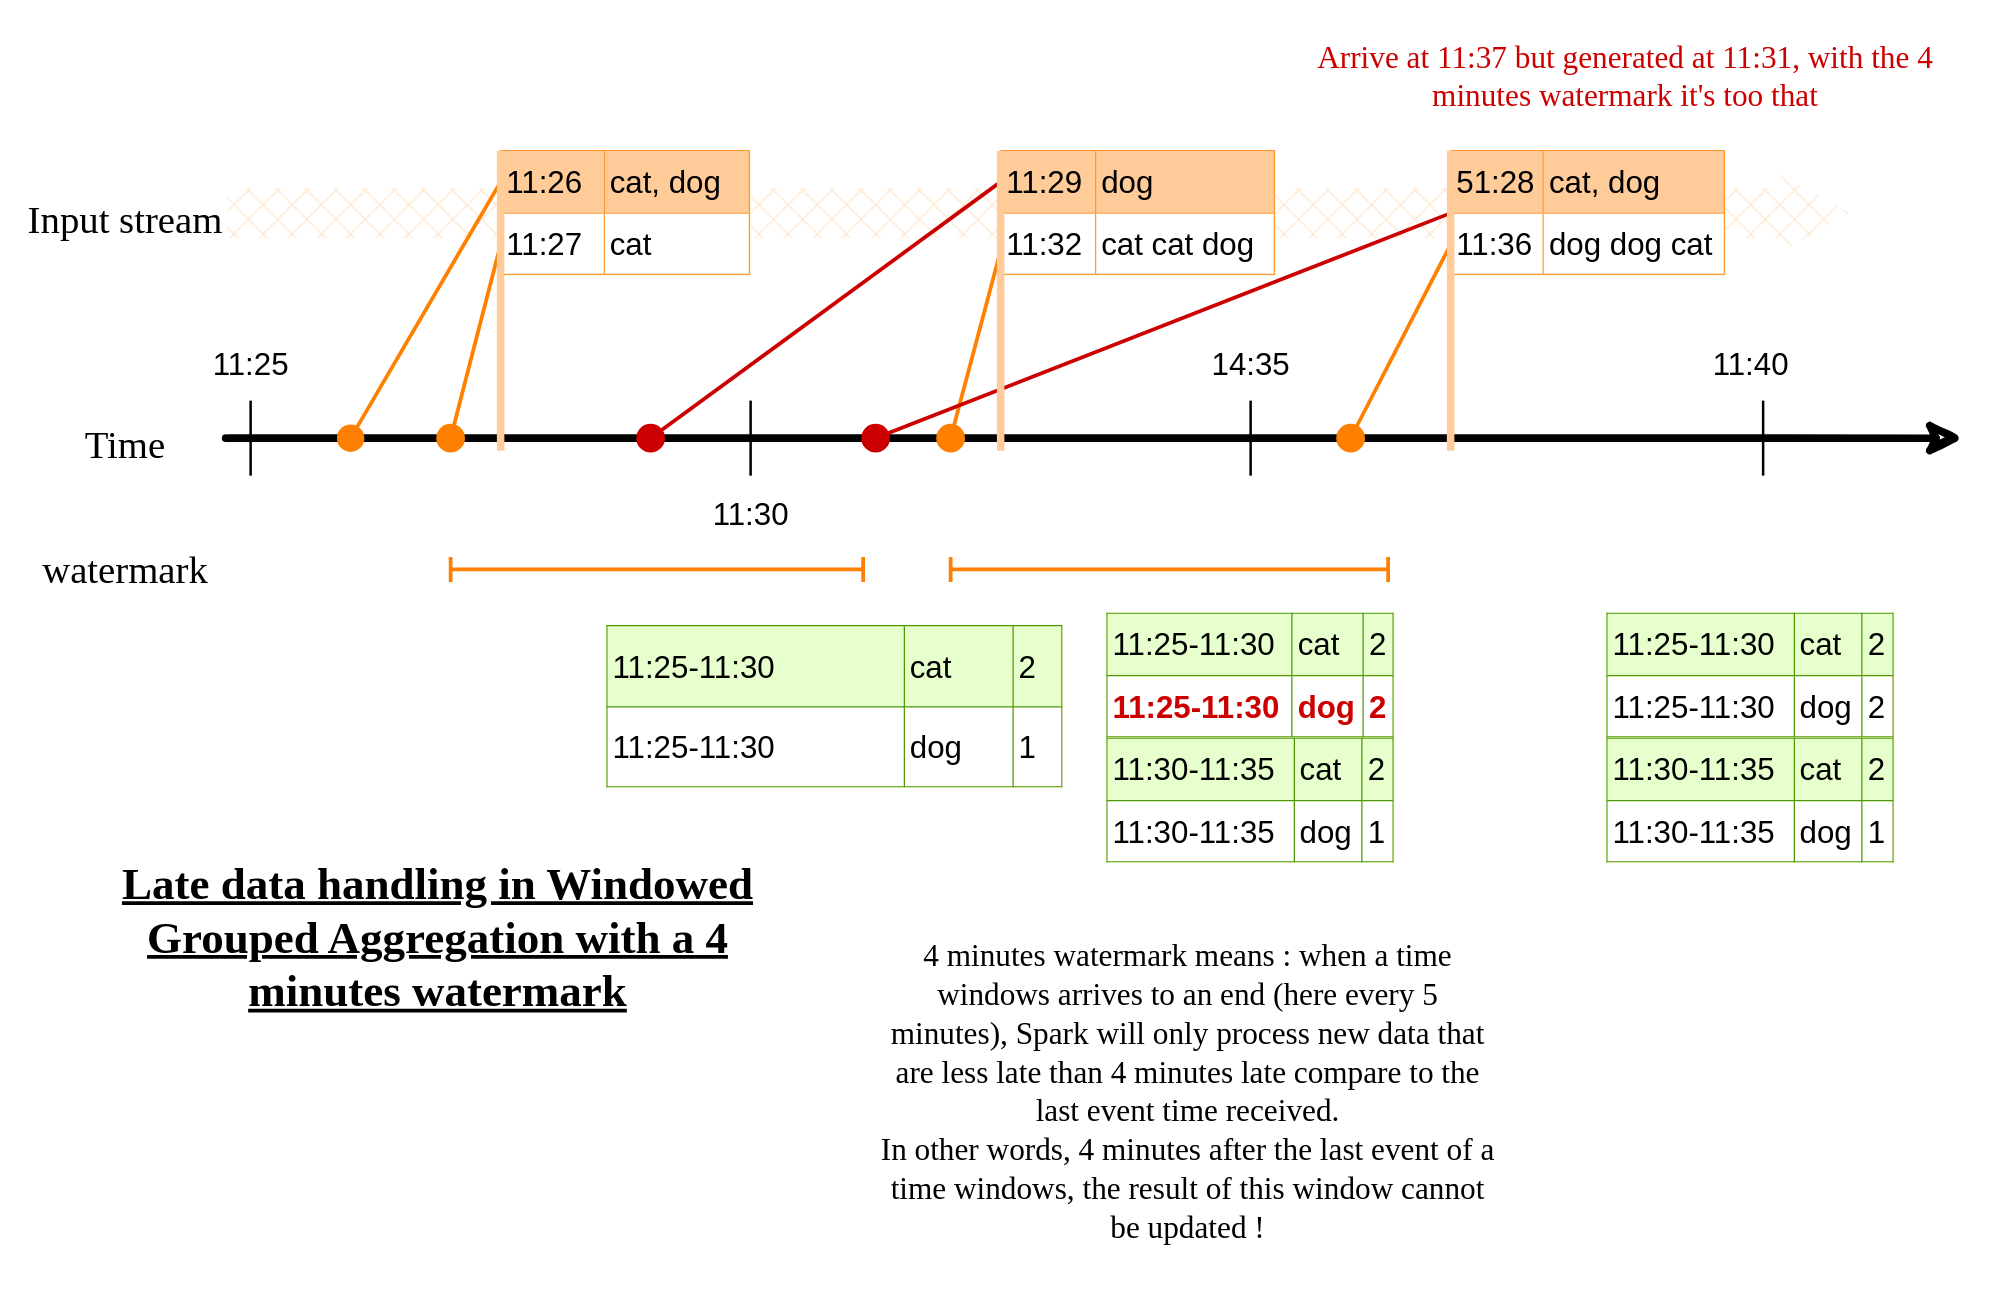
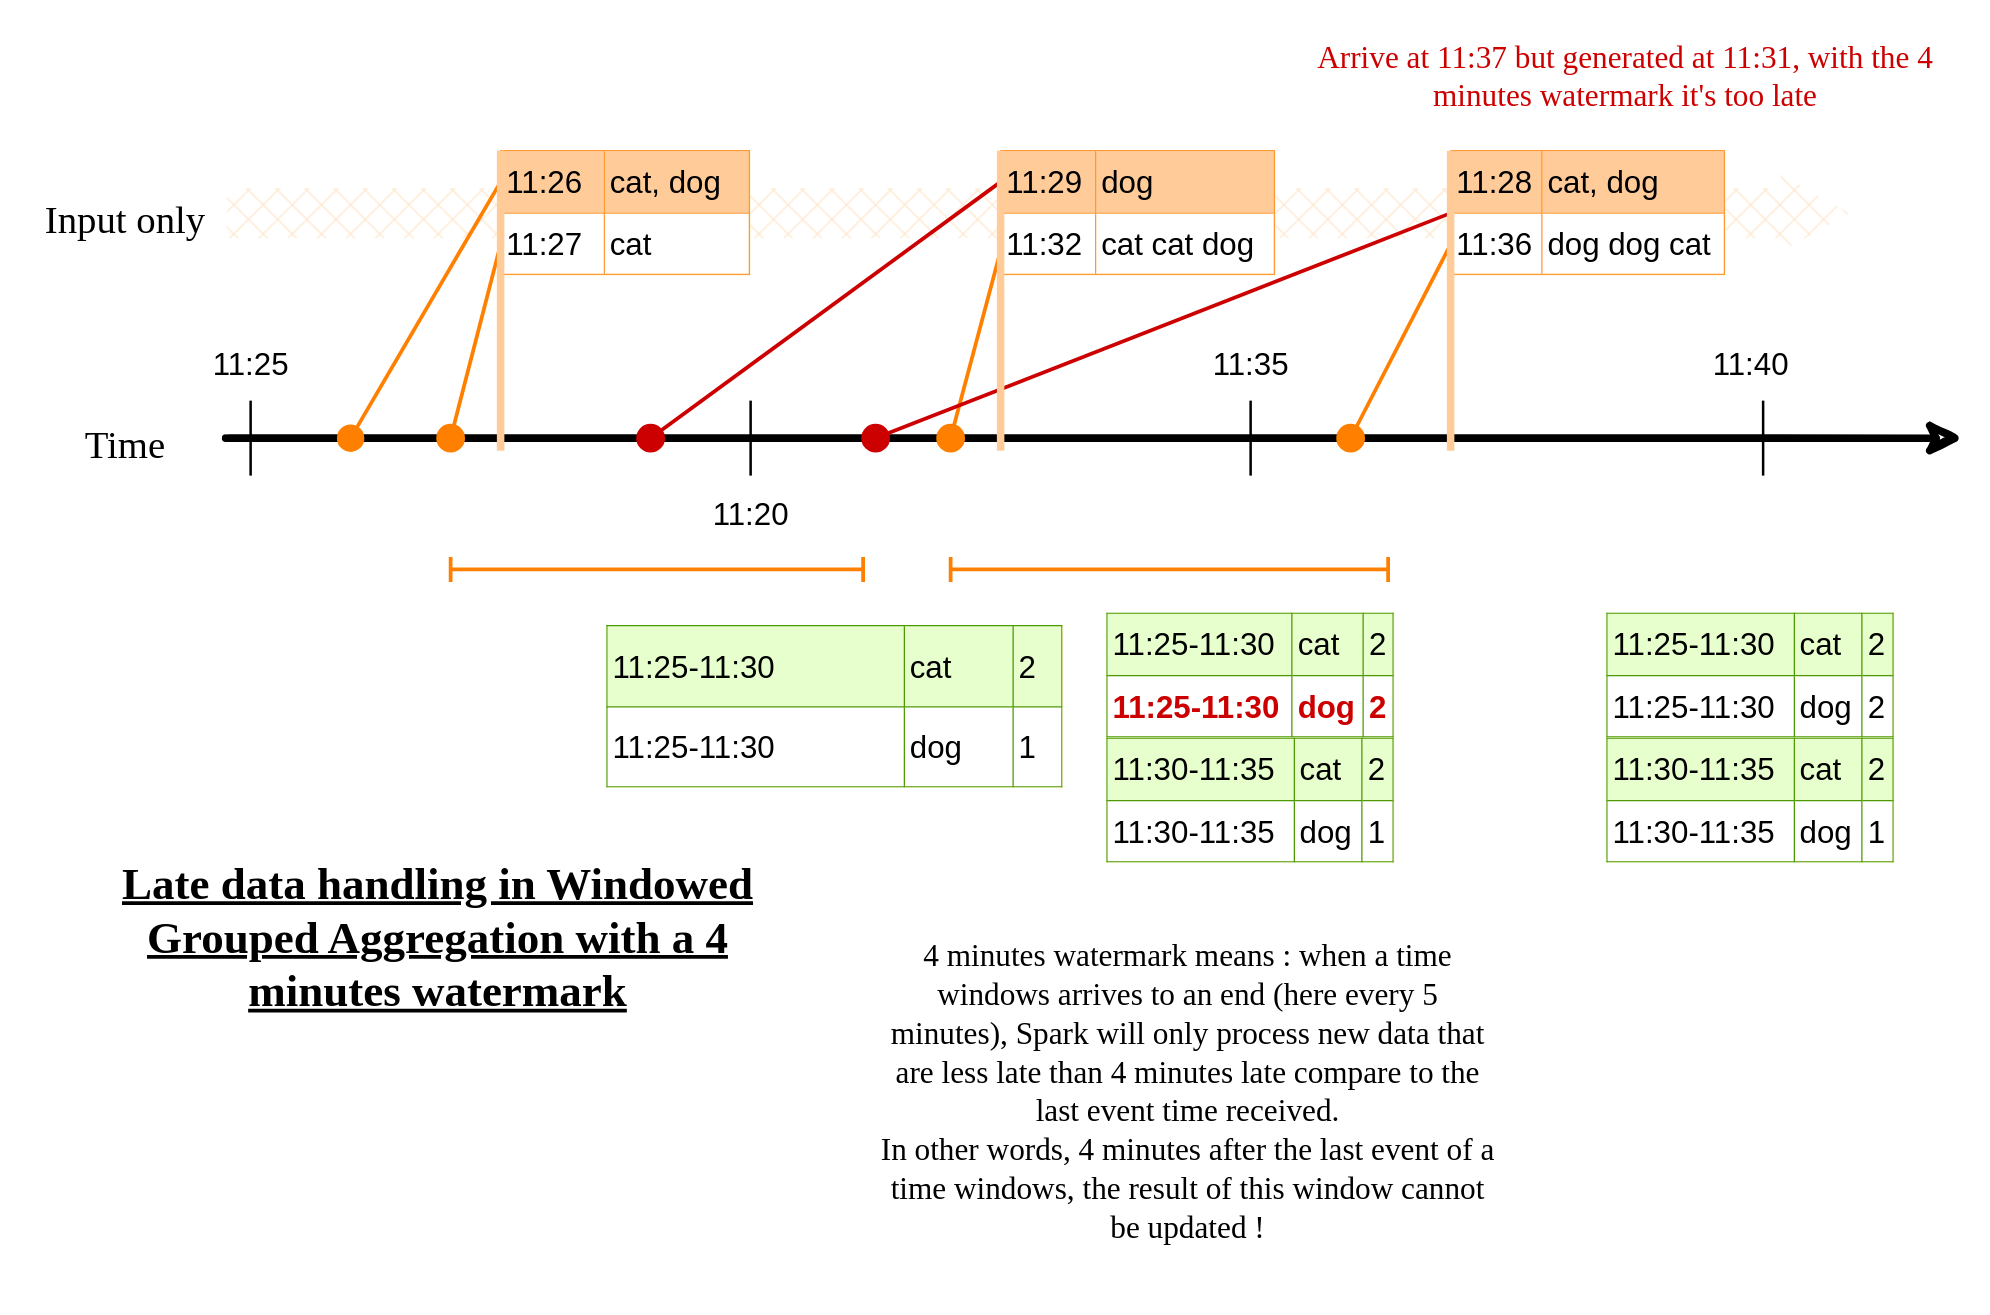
(1626, 76) -> (1626, 76)
(1578, 188) -> (1578, 188)
(126, 219) -> (126, 219)
(1251, 363) -> (1251, 363)
(751, 513) -> (751, 513)
(126, 569) -> none
